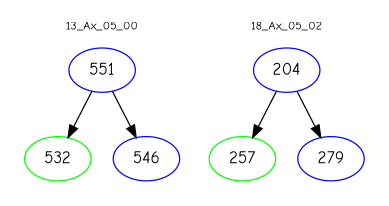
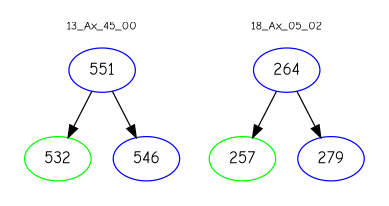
(102, 26) -> (102, 26)
(287, 70) -> (287, 70)
